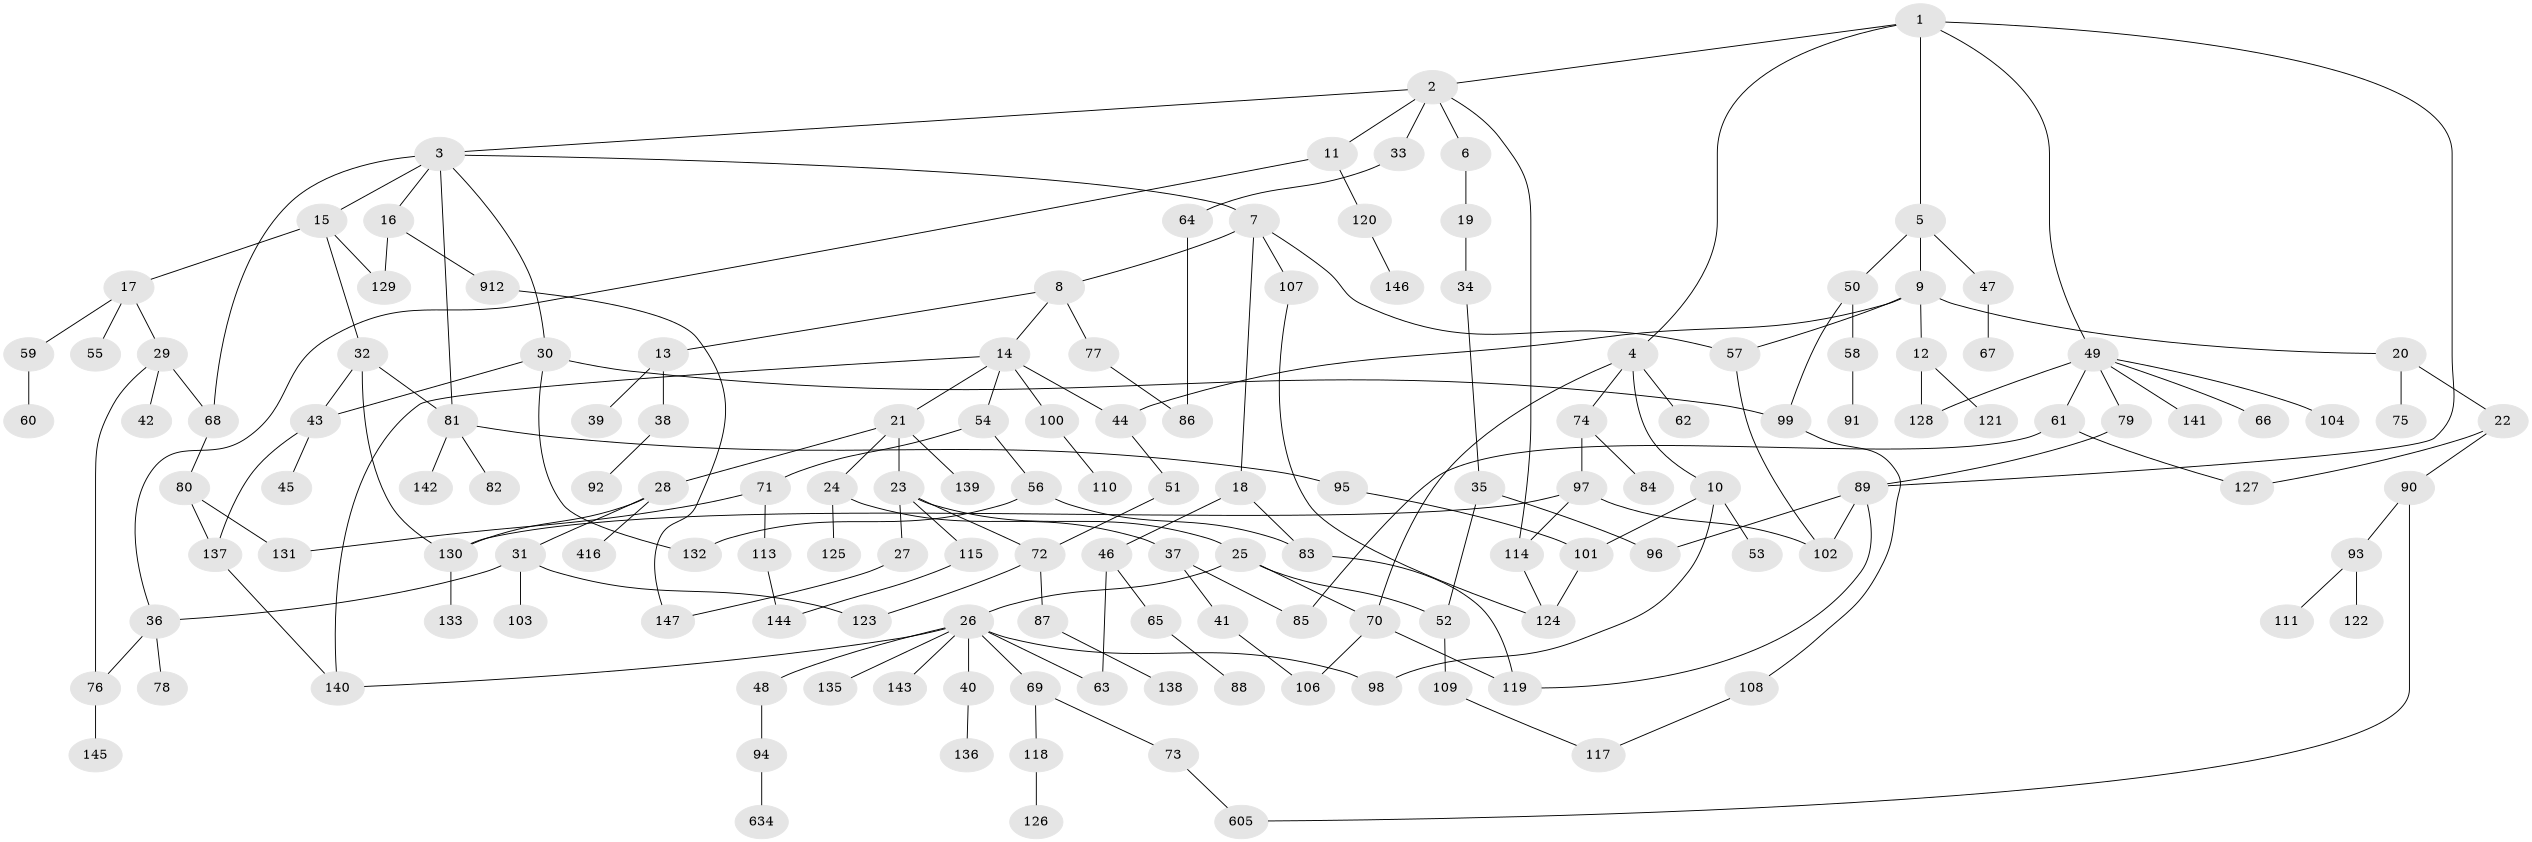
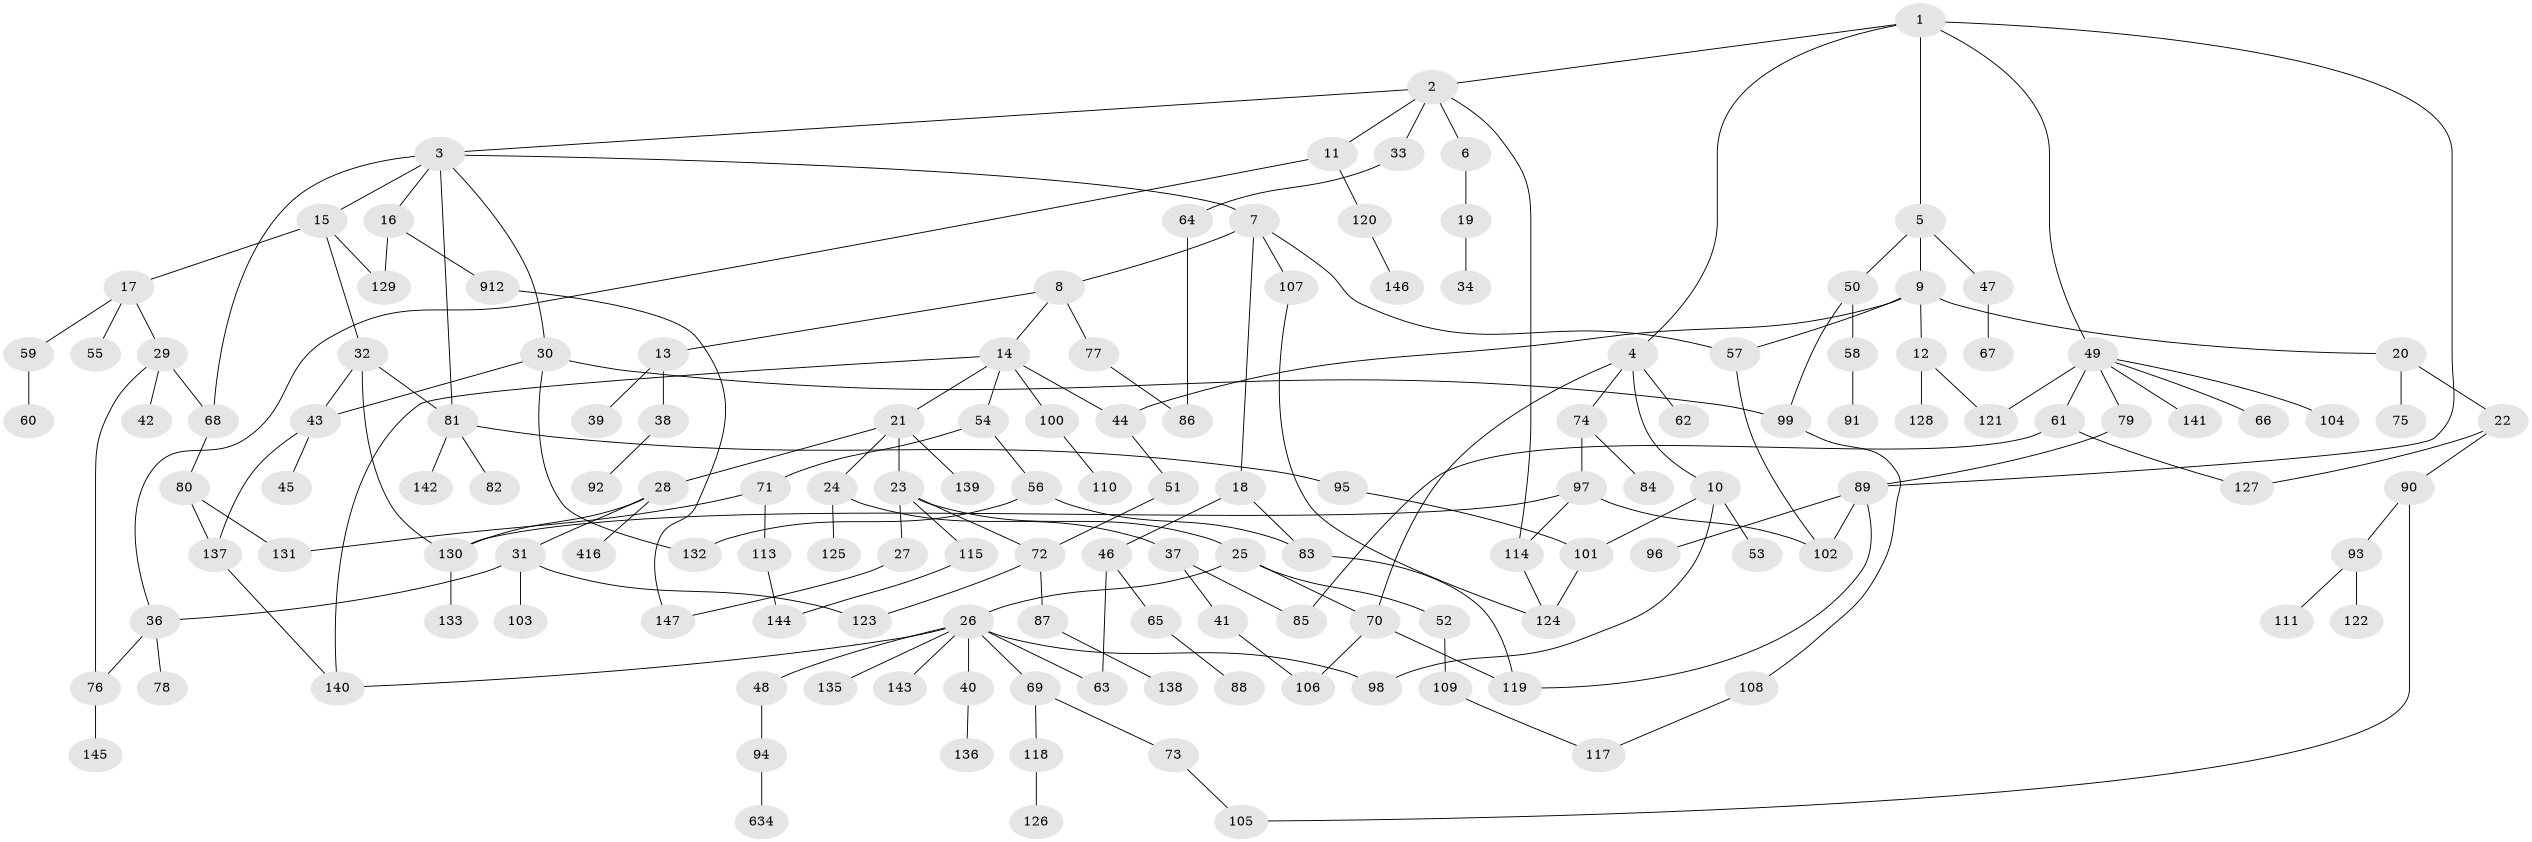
(2006, 385) -> (2042, 388)
(1480, 488) -> none
(1241, 822) -> (1241, 822)
